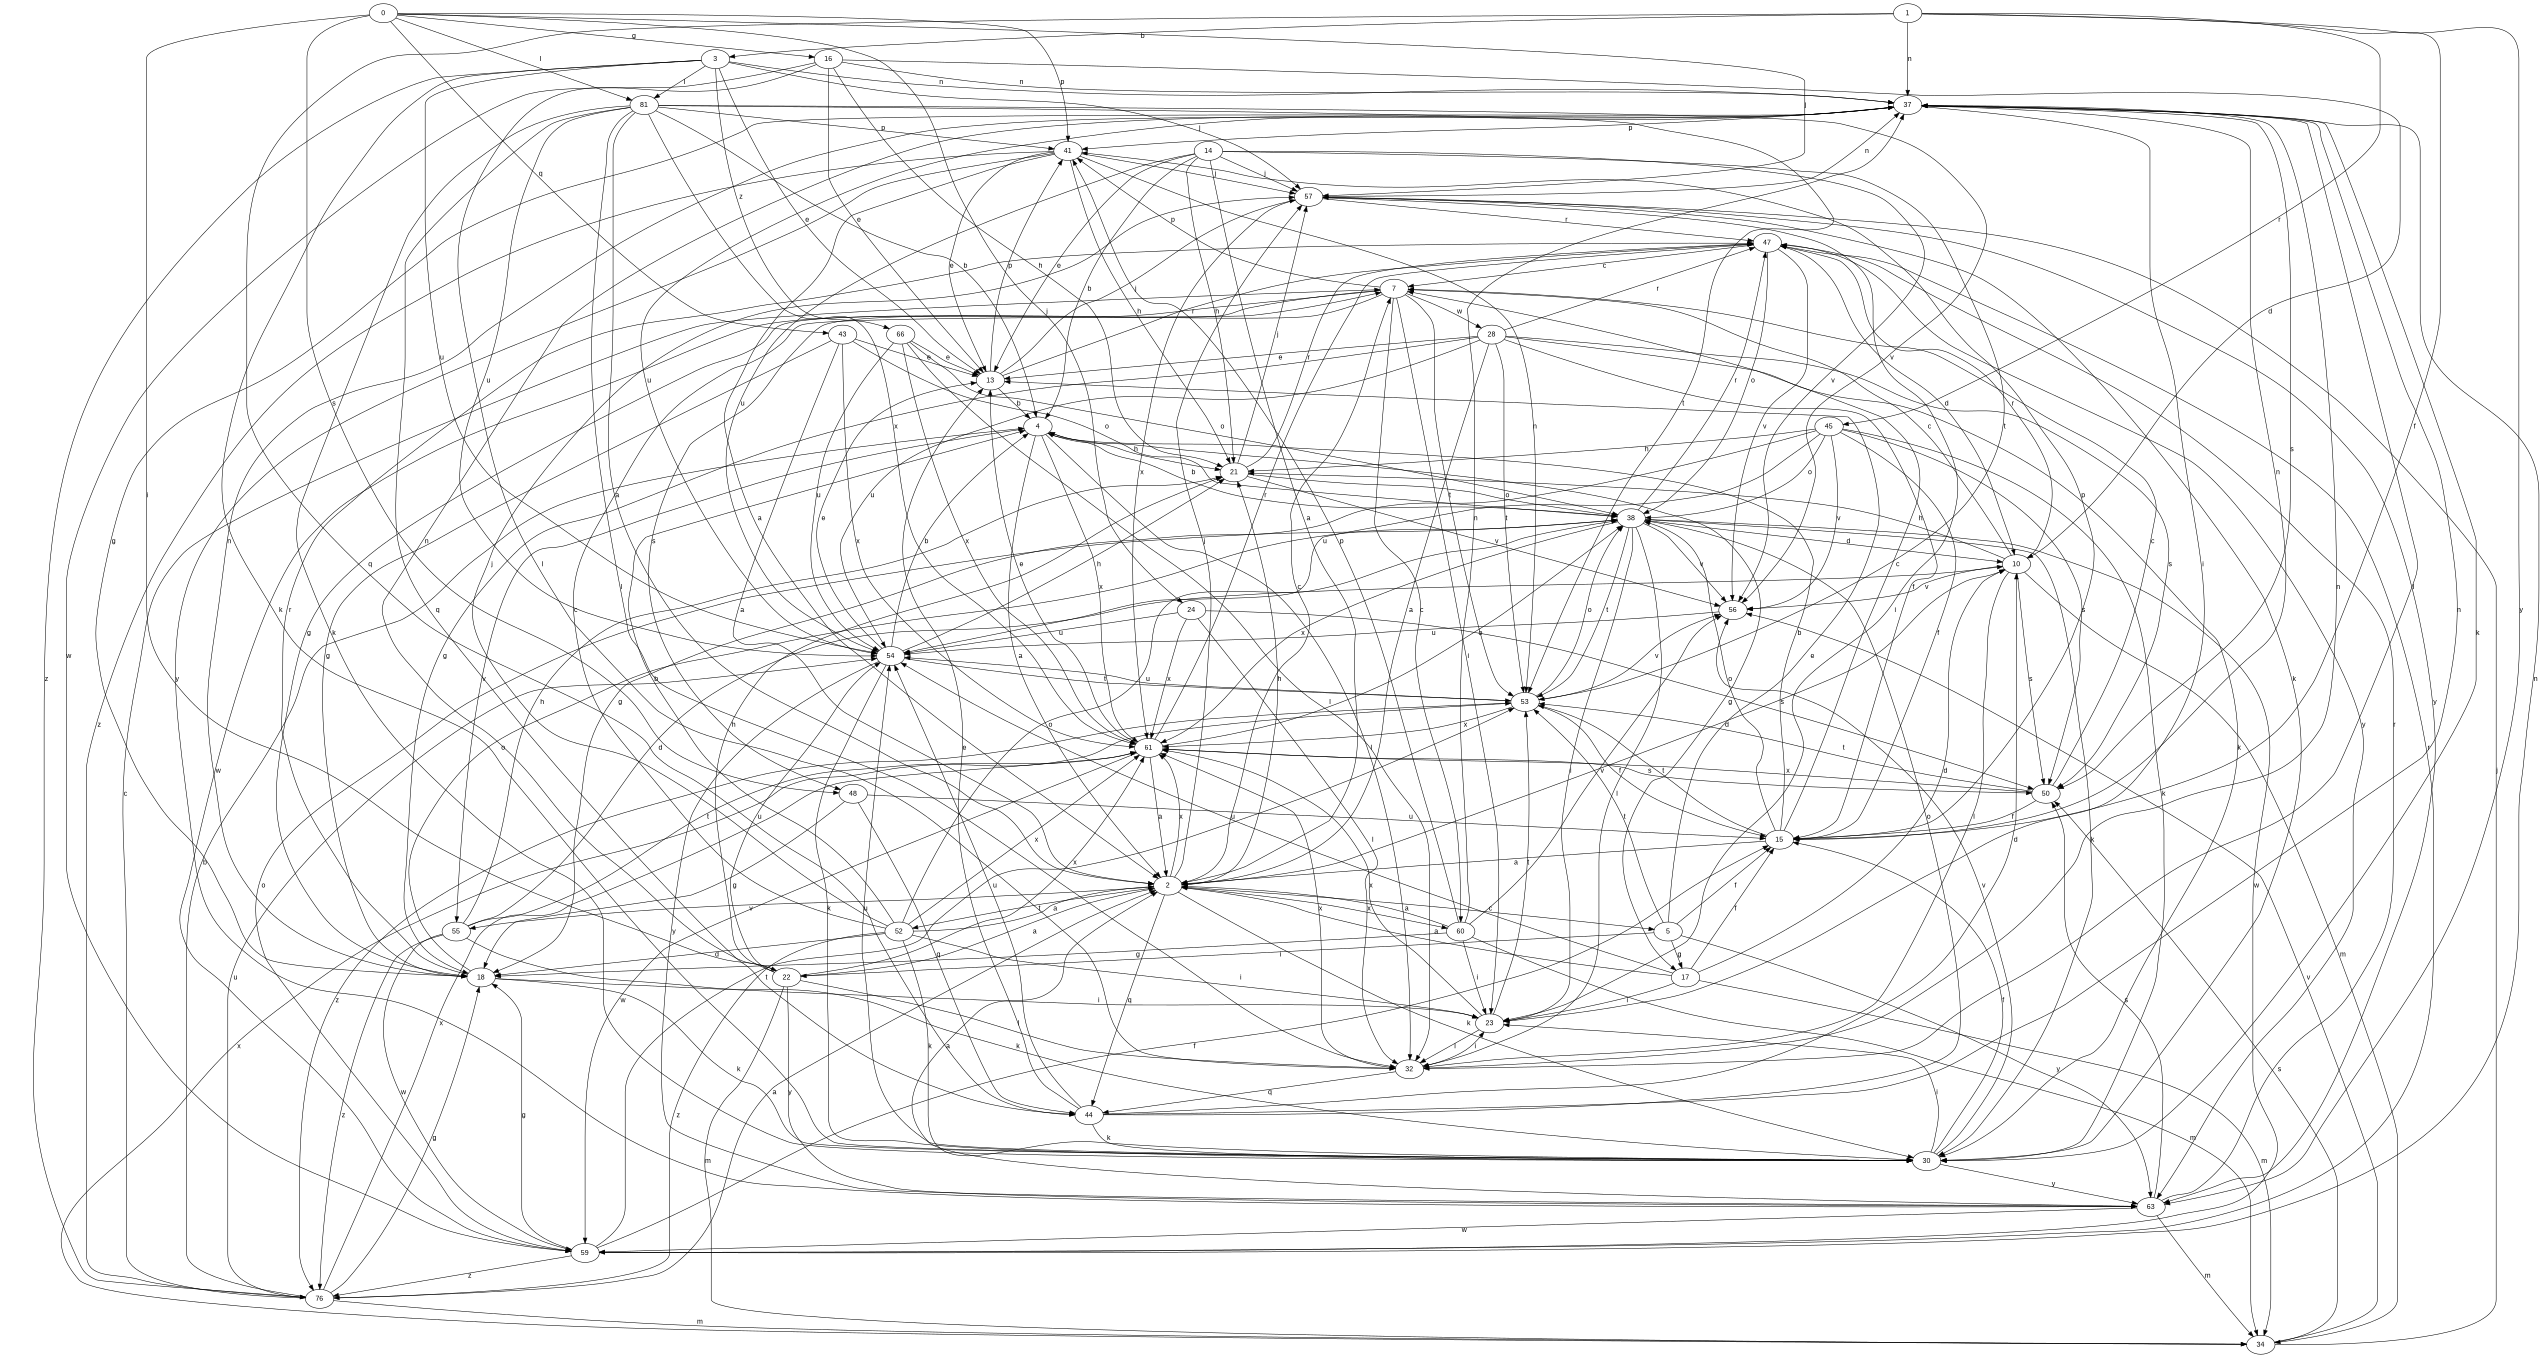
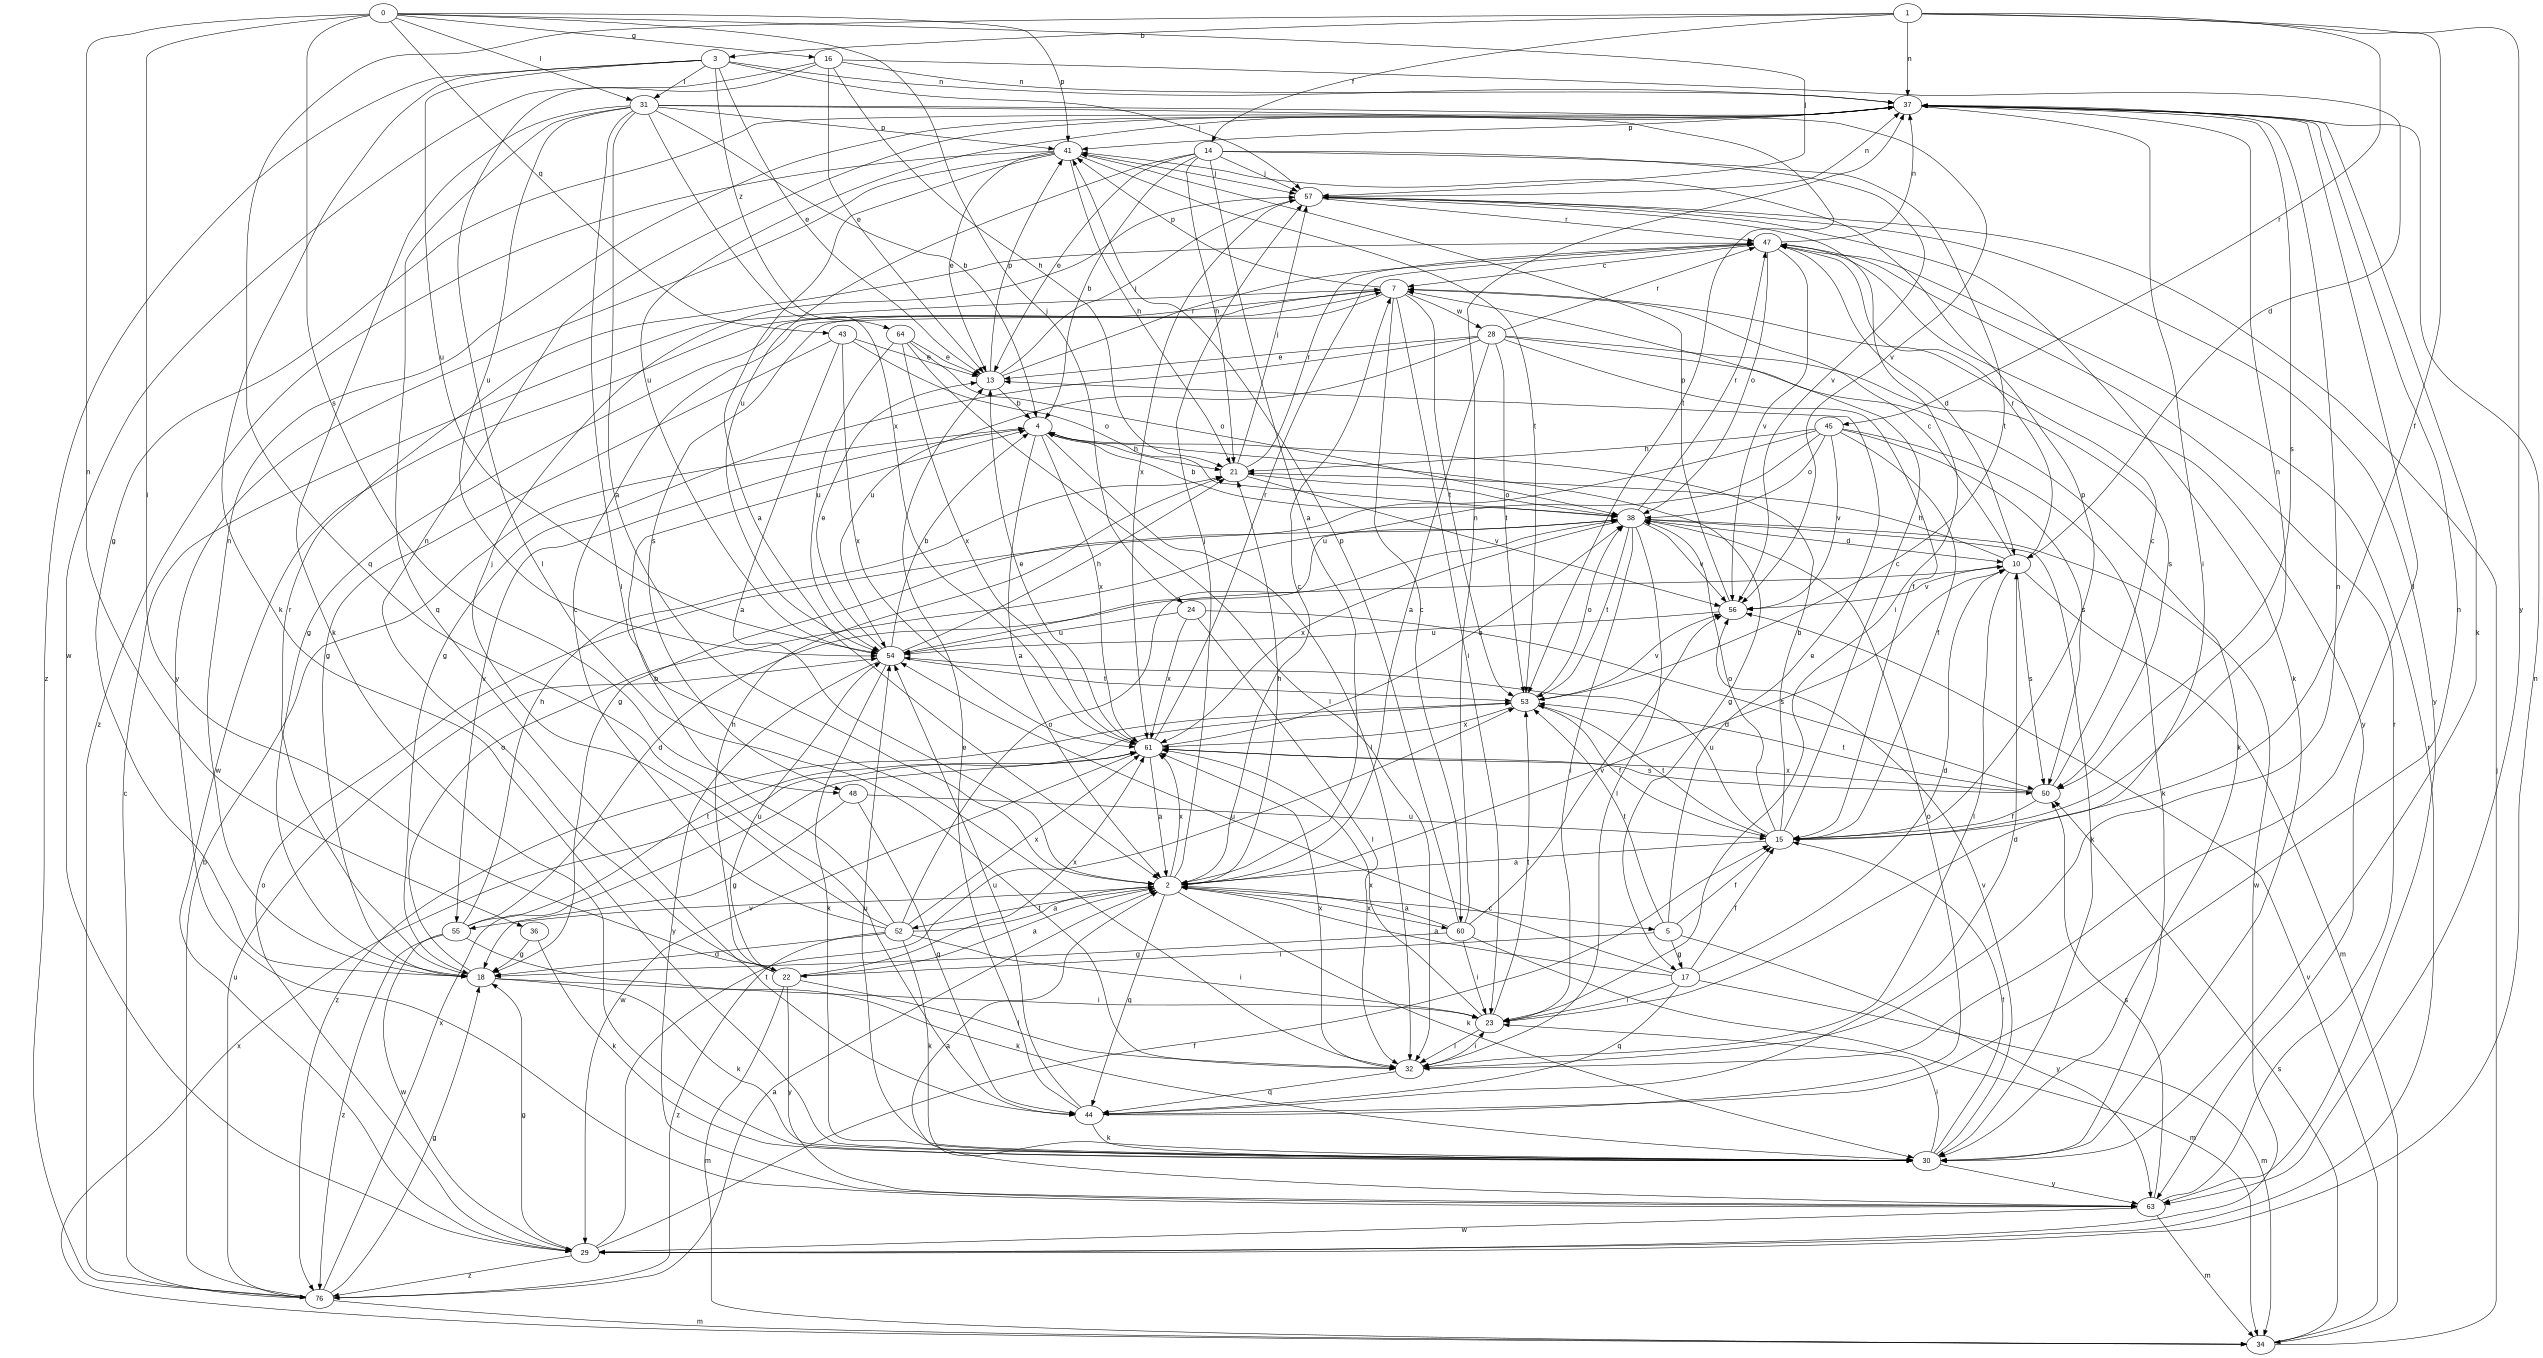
none -> (1546, 46)
(644, 105) -> (644, 105)
none -> (1884, 226)
none -> (1542, 278)
(901, 335) -> (901, 335)
(1535, 426) -> (1535, 426)
(1120, 678) -> (1370, 674)
none -> (534, 932)
none -> (1408, 1091)
(585, 1253) -> (585, 1253)
